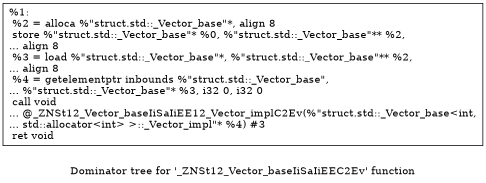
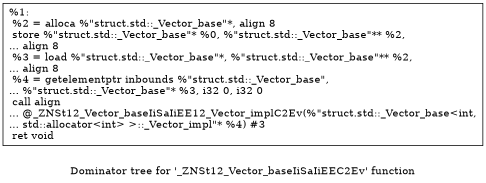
(33, 102) -> (35, 102)
